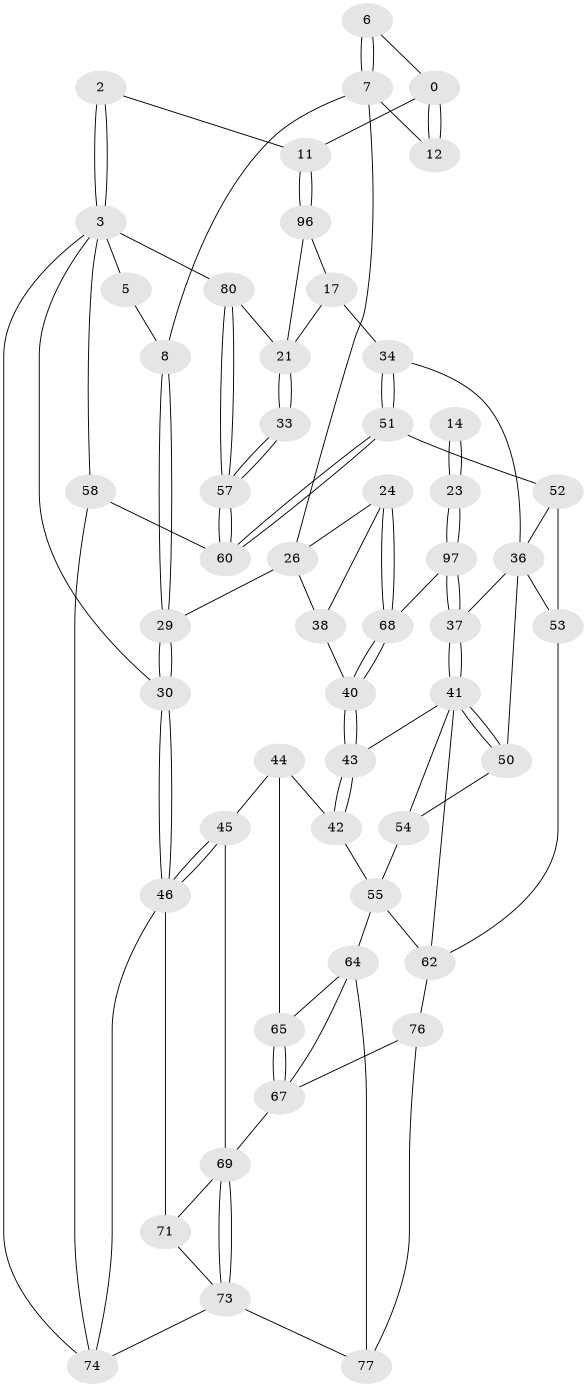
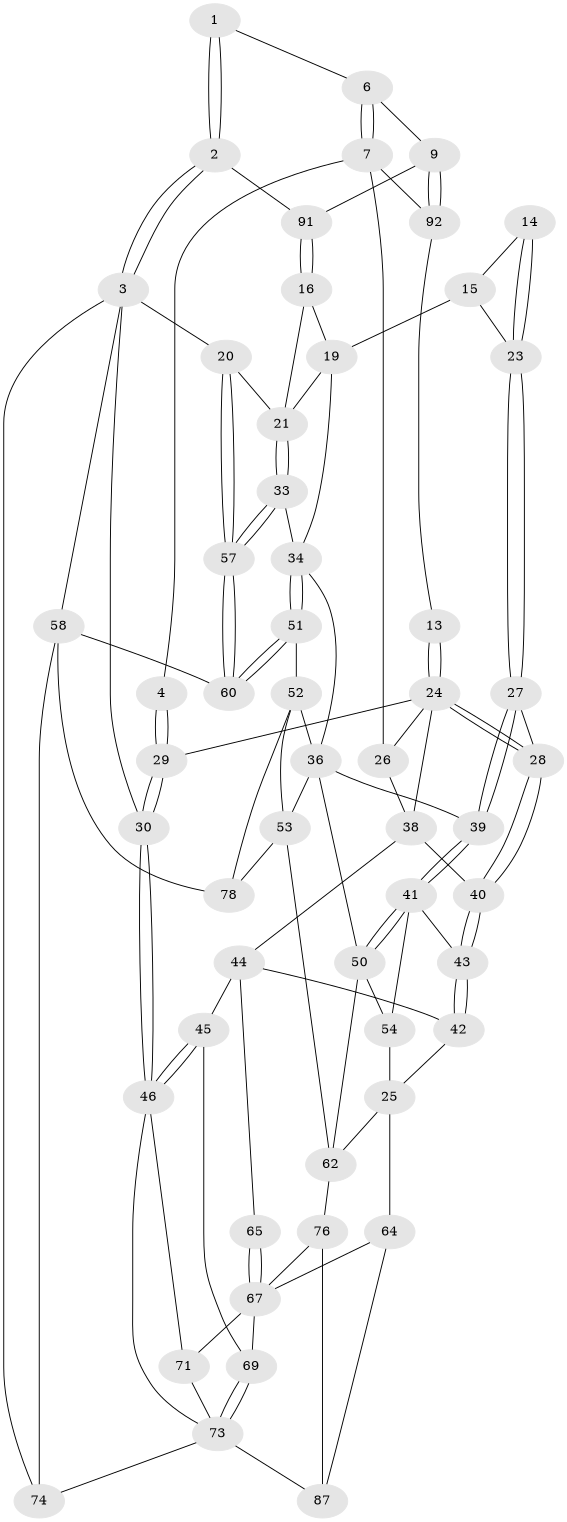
none -> (215, 21)
(435, 88) -> (435, 155)
(306, 155) -> (307, 222)
(435, 155) -> (435, 222)
(306, 222) -> (307, 290)
(126, 290) -> none
(229, 290) -> (226, 357)
(332, 290) -> (332, 357)
none -> (470, 290)
(165, 357) -> (162, 694)
none -> (289, 525)
(451, 559) -> (516, 694)
(229, 593) -> (298, 727)
(388, 626) -> (538, 761)
none -> (435, 626)
(455, 626) -> (479, 828)
(443, 828) -> (345, 1064)
none -> (229, 895)
none -> (325, 895)
(376, 895) -> (390, 1097)
(316, 996) -> none
(112, 1127) -> (133, 1282)
(195, 1198) -> (220, 1333)
(366, 1367) -> (322, 1501)
